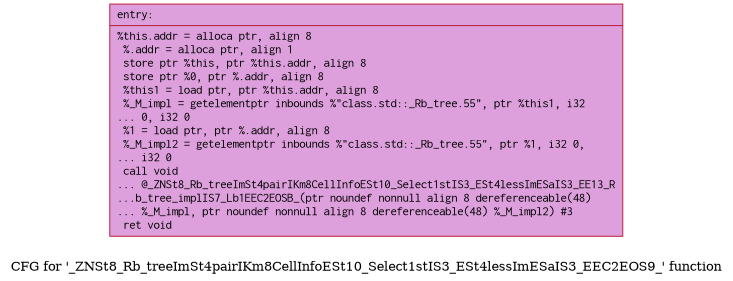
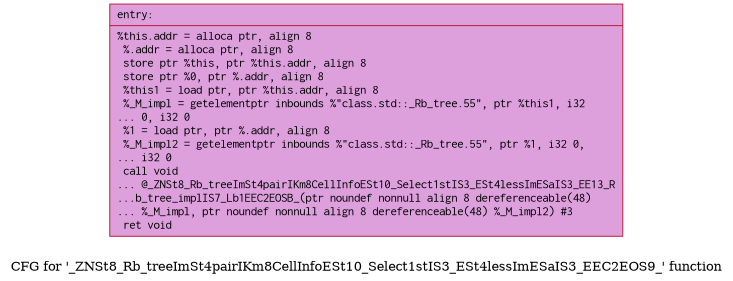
(205, 49) -> (205, 49)
